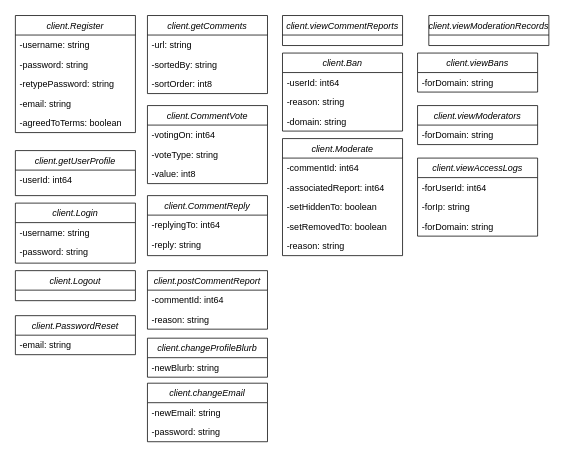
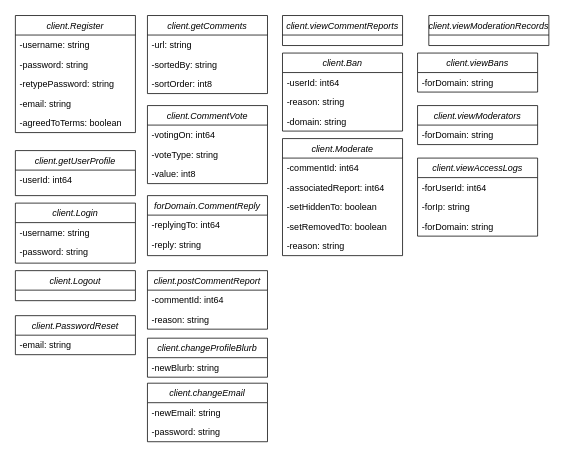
(207, 206) -> (207, 206)
